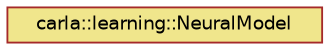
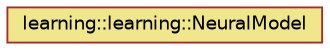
(165, 25) -> (165, 25)
